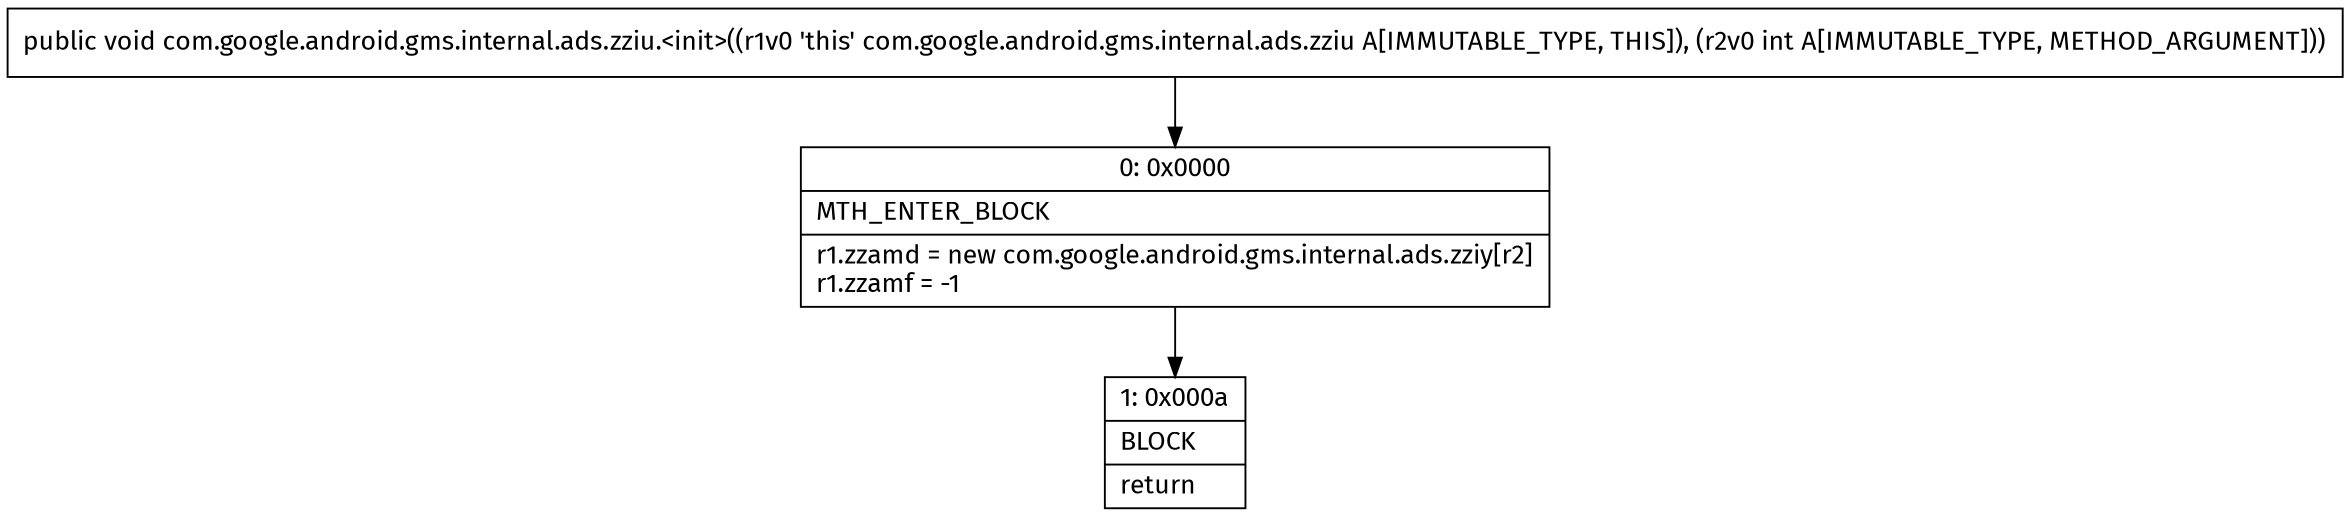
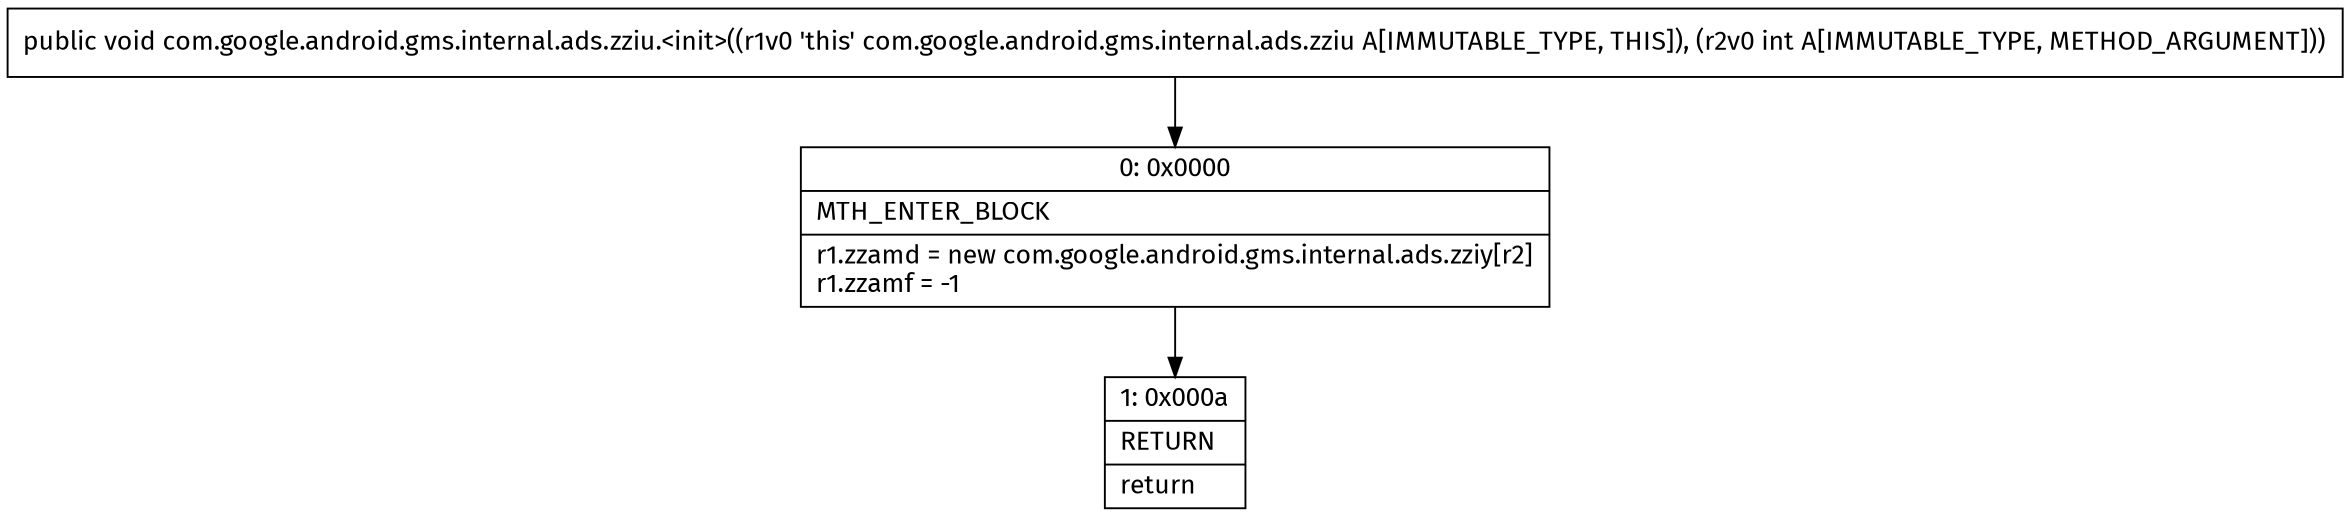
(1158, 442) -> (1168, 442)
